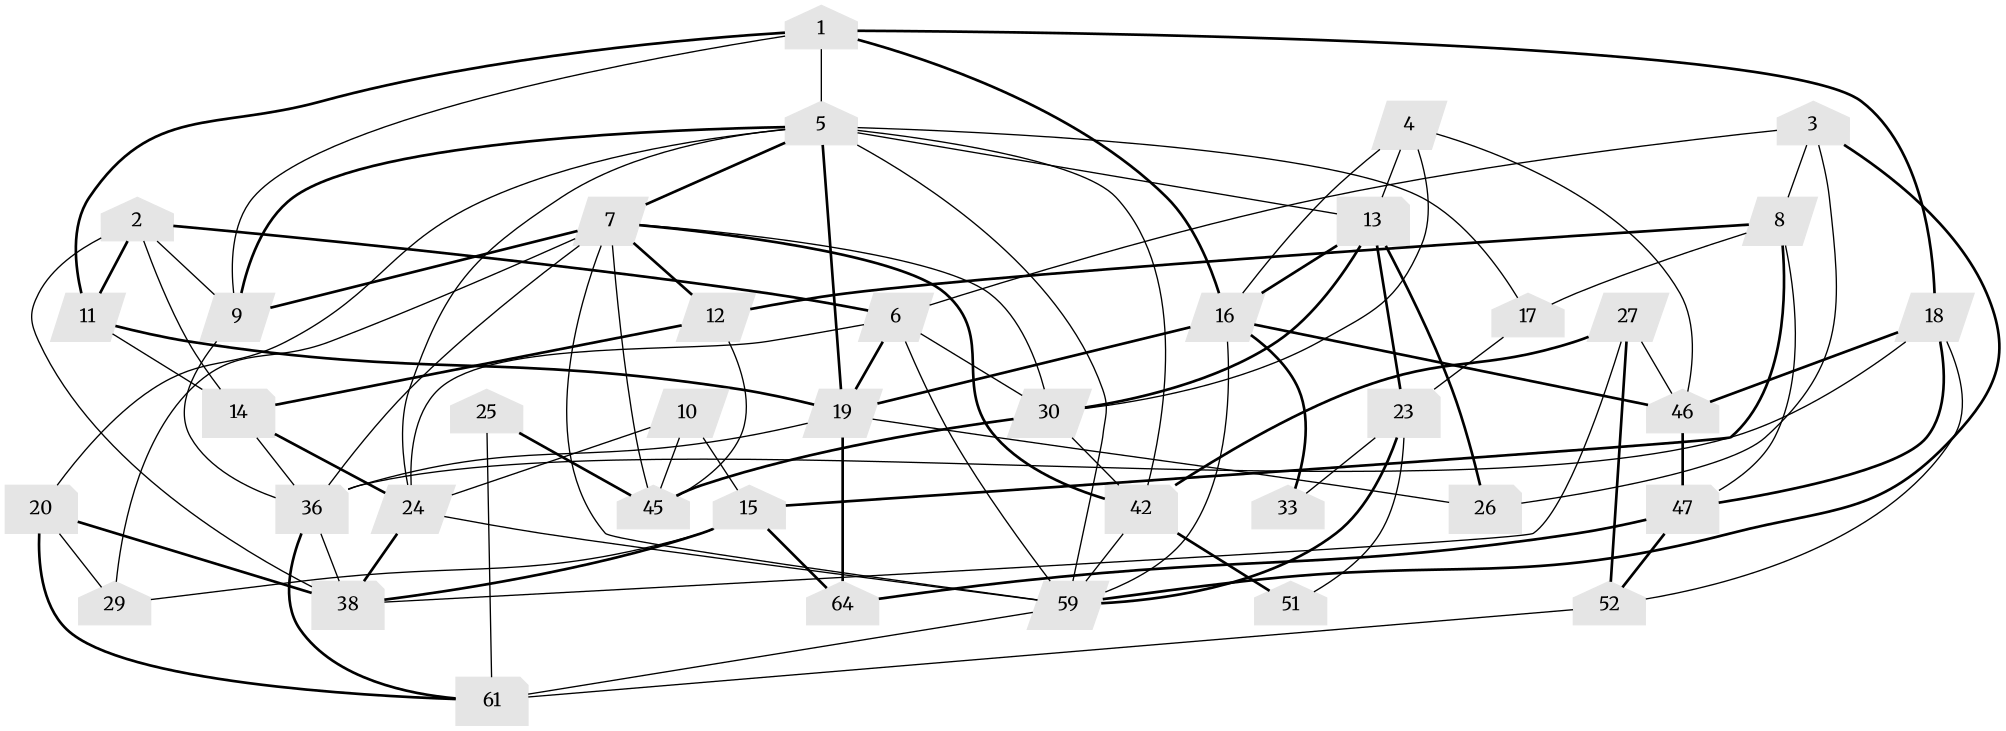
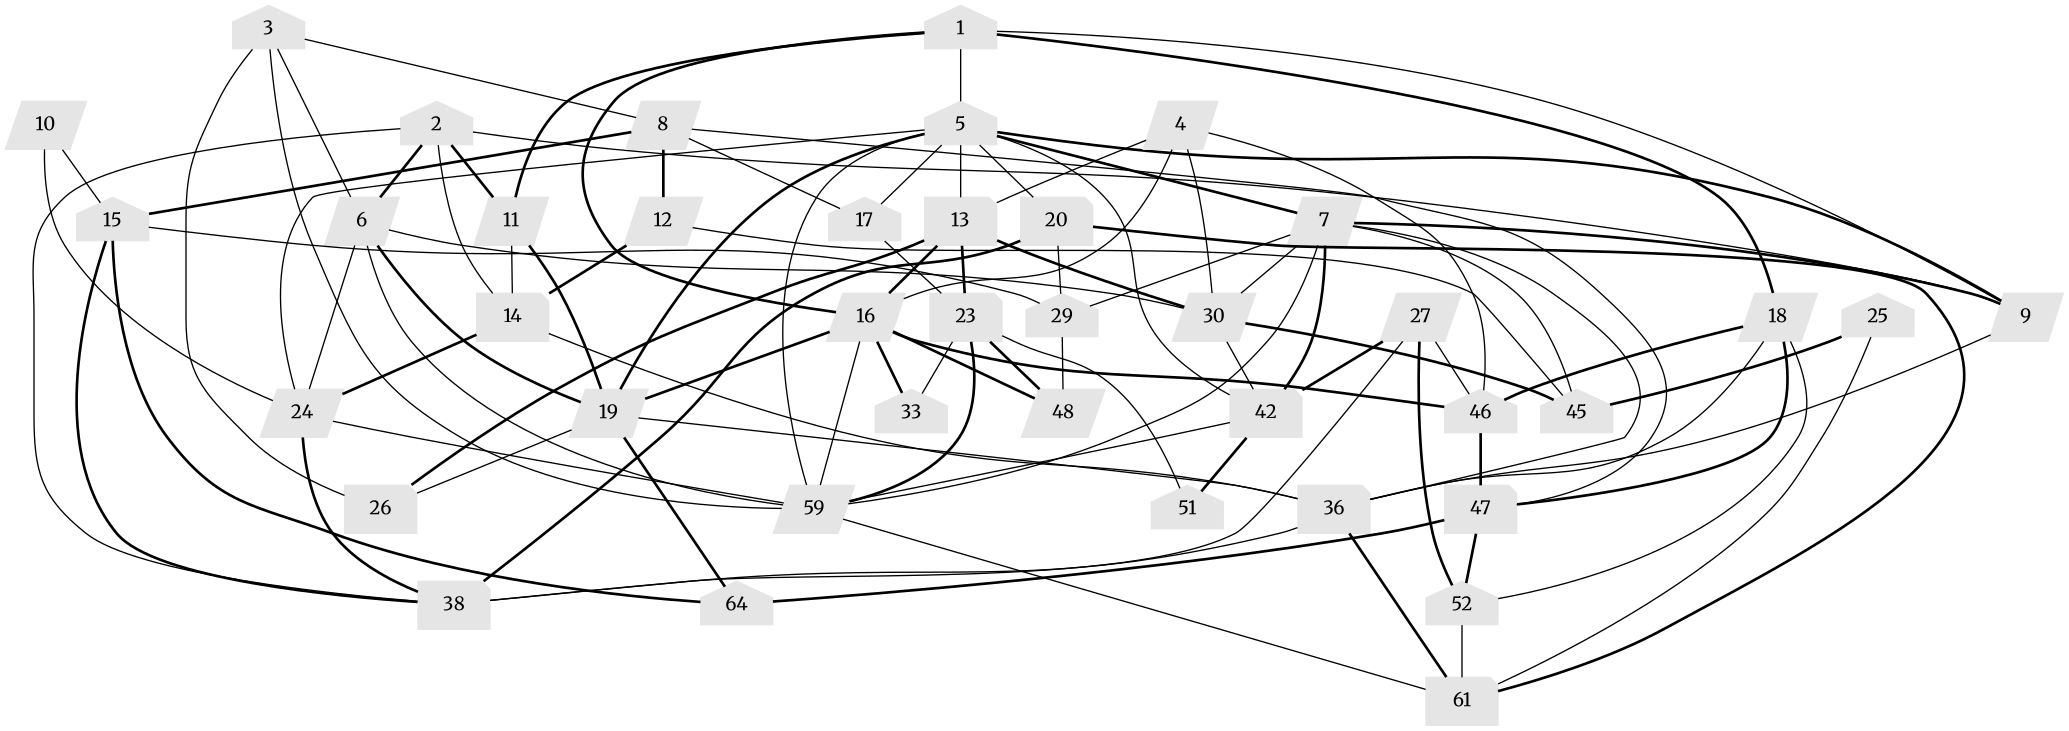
(663, 269) -> none
none -> (1063, 413)
(668, 468) -> none
(1723, 535) -> (412, 404)
